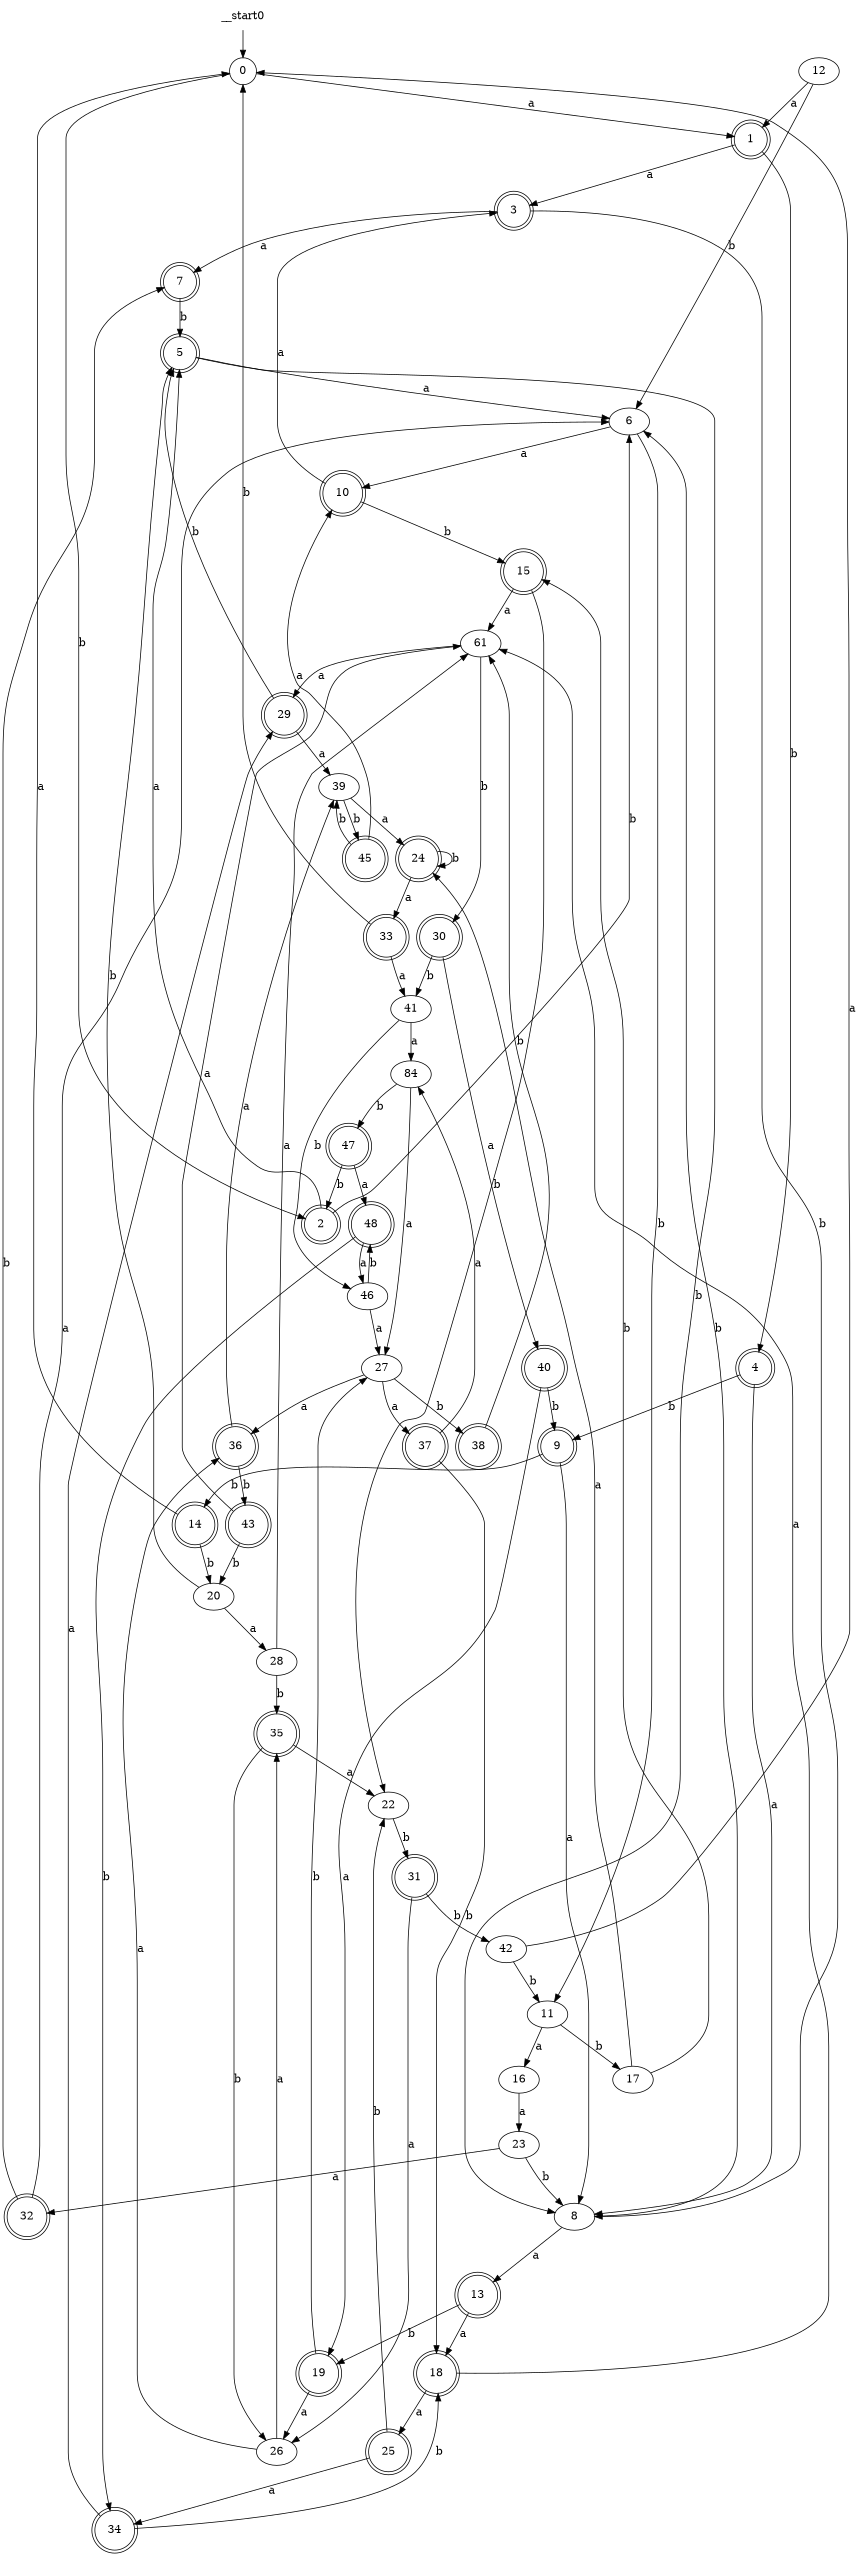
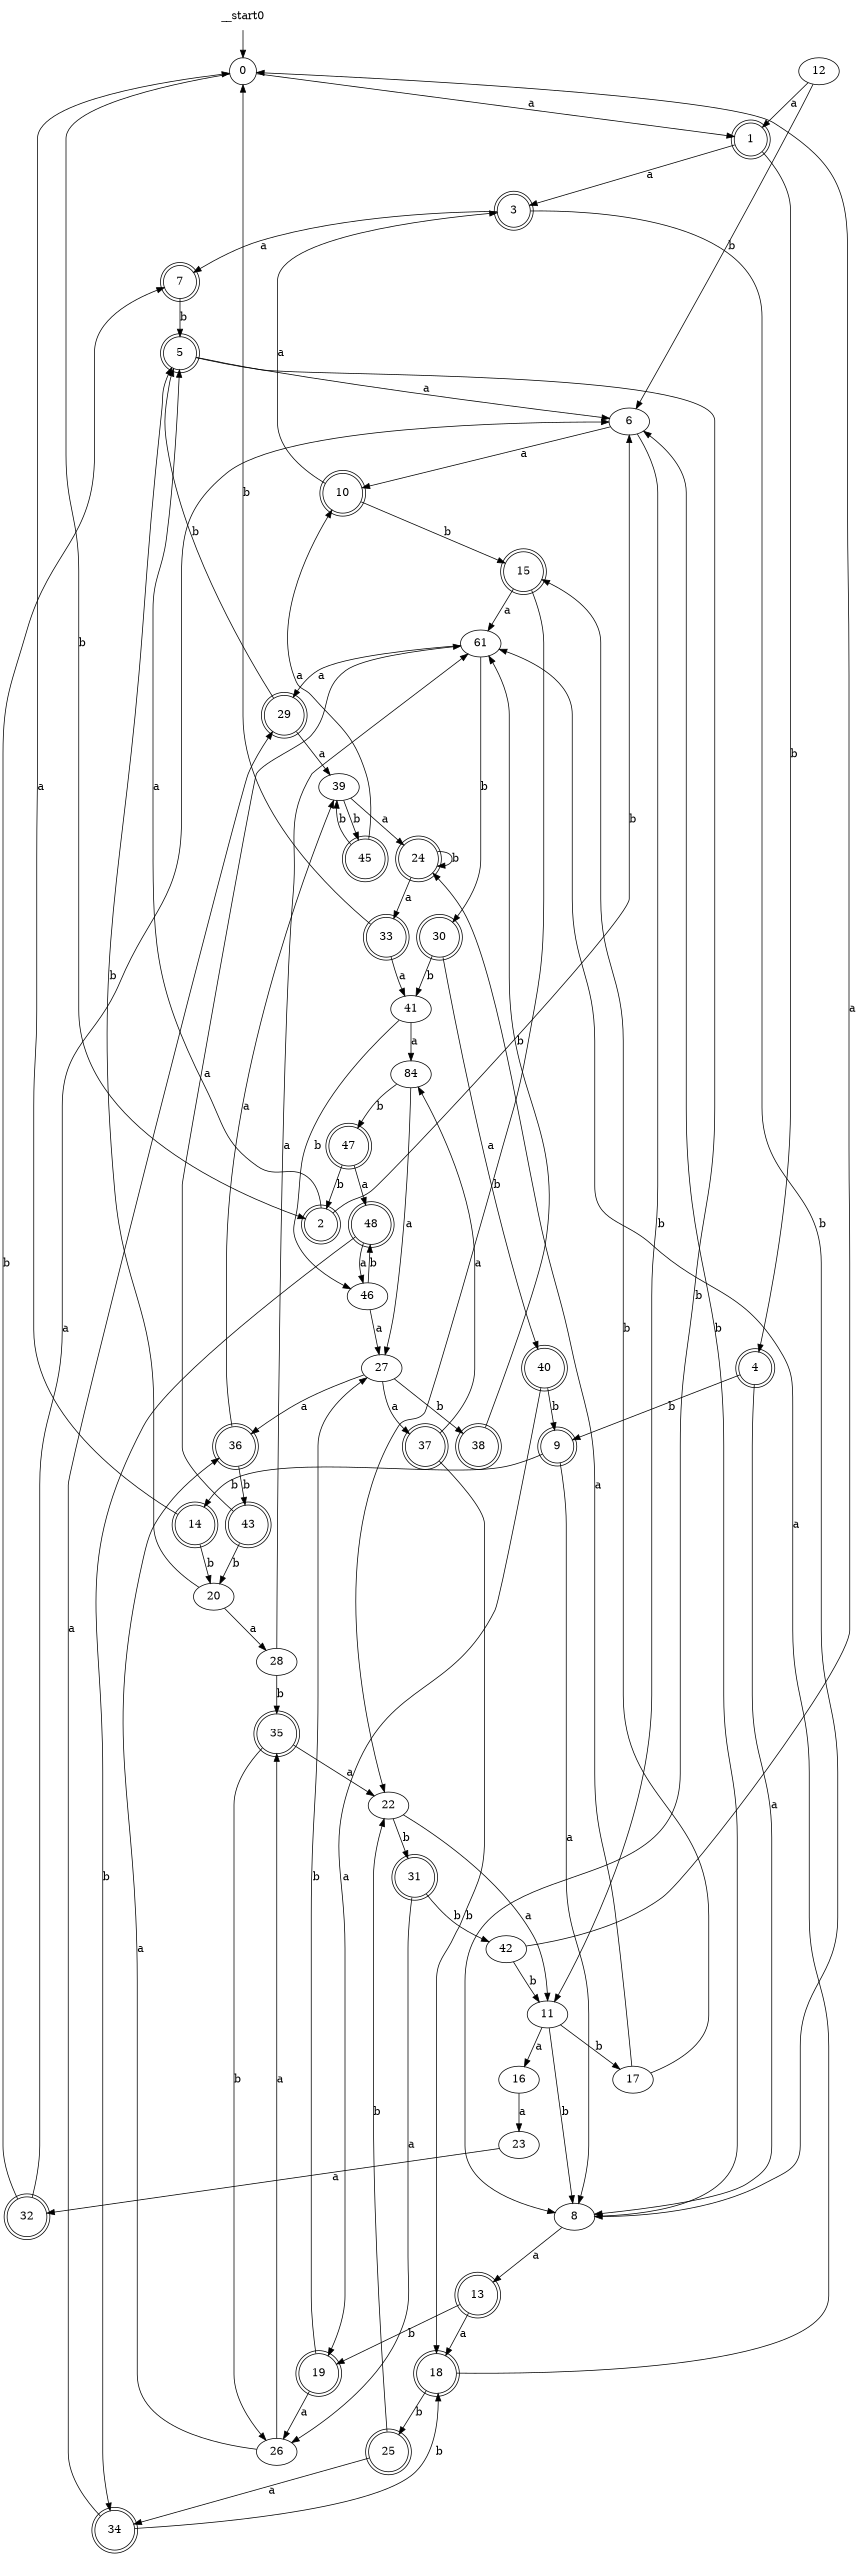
none -> (497, 1888)
(540, 2180) -> (561, 2112)
(419, 2413) -> (419, 2413)
